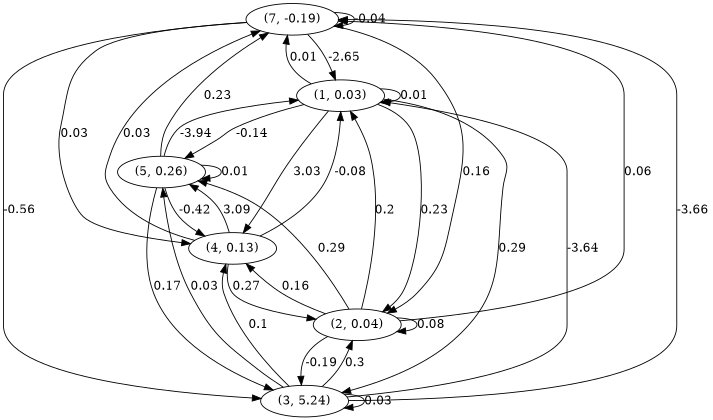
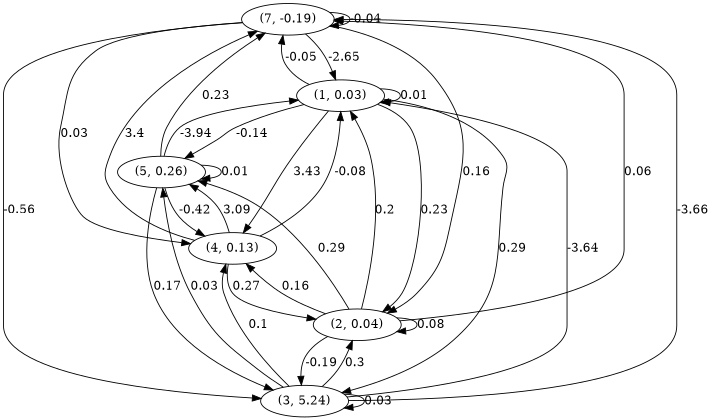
(304, 57) -> (302, 57)
(137, 134) -> (135, 134)
(307, 172) -> (307, 172)
